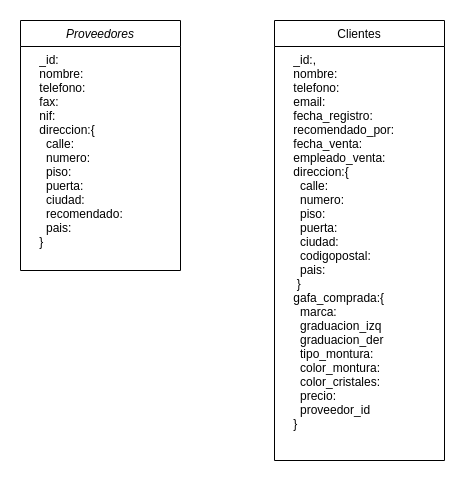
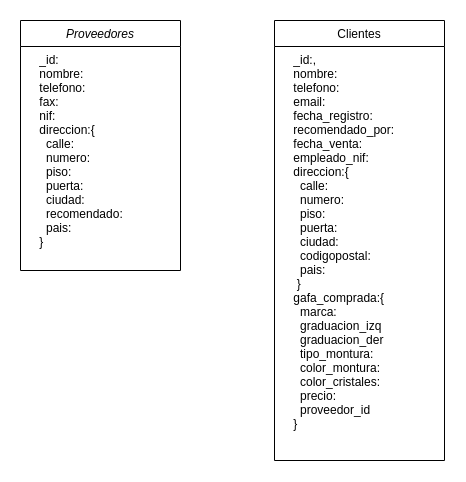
(292, 60) -> (292, 60)
